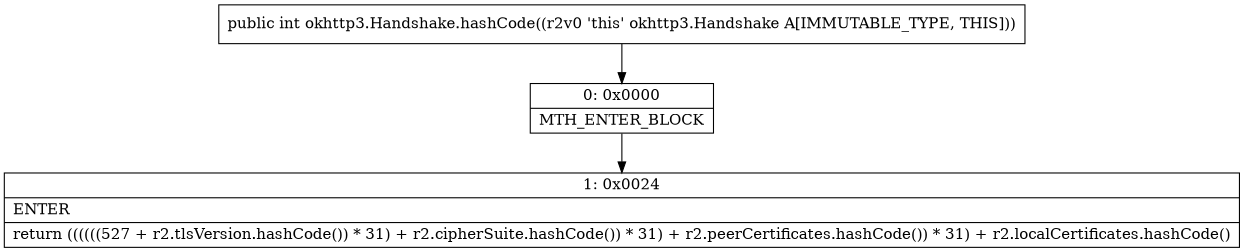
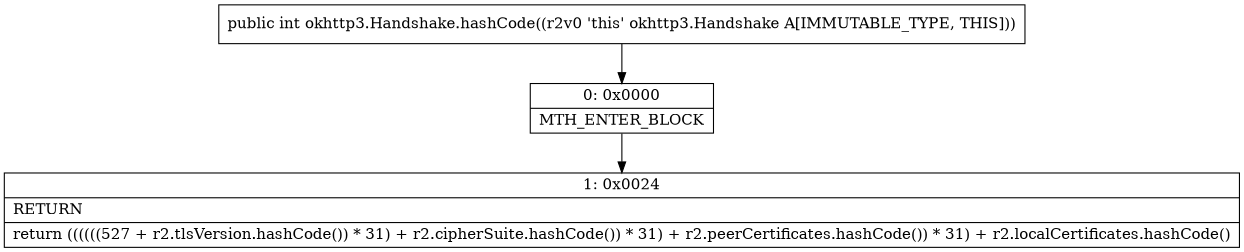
(41, 210) -> (48, 210)
